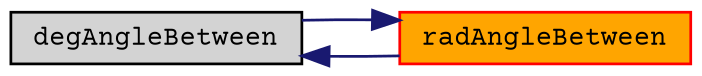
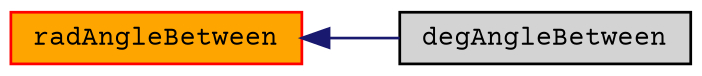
(364, 56) -> none
